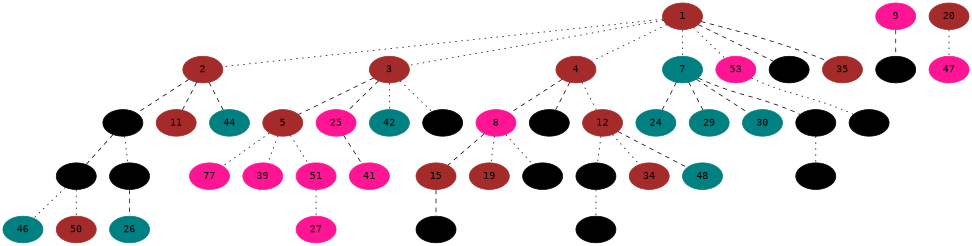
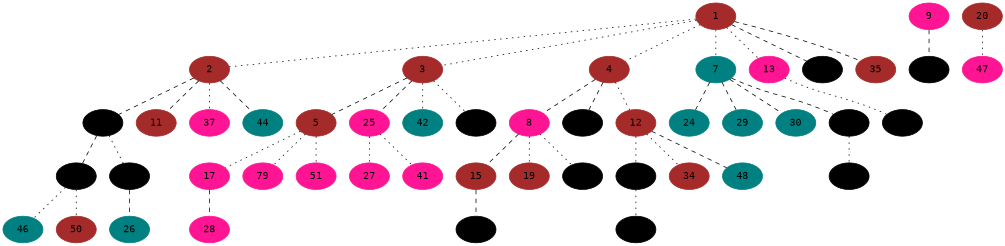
(736, 70) -> (769, 70)
none -> (209, 123)
(353, 150) -> (396, 149)
(209, 176) -> (209, 176)
(263, 176) -> (263, 176)
(316, 203) -> (369, 150)
none -> (209, 229)
